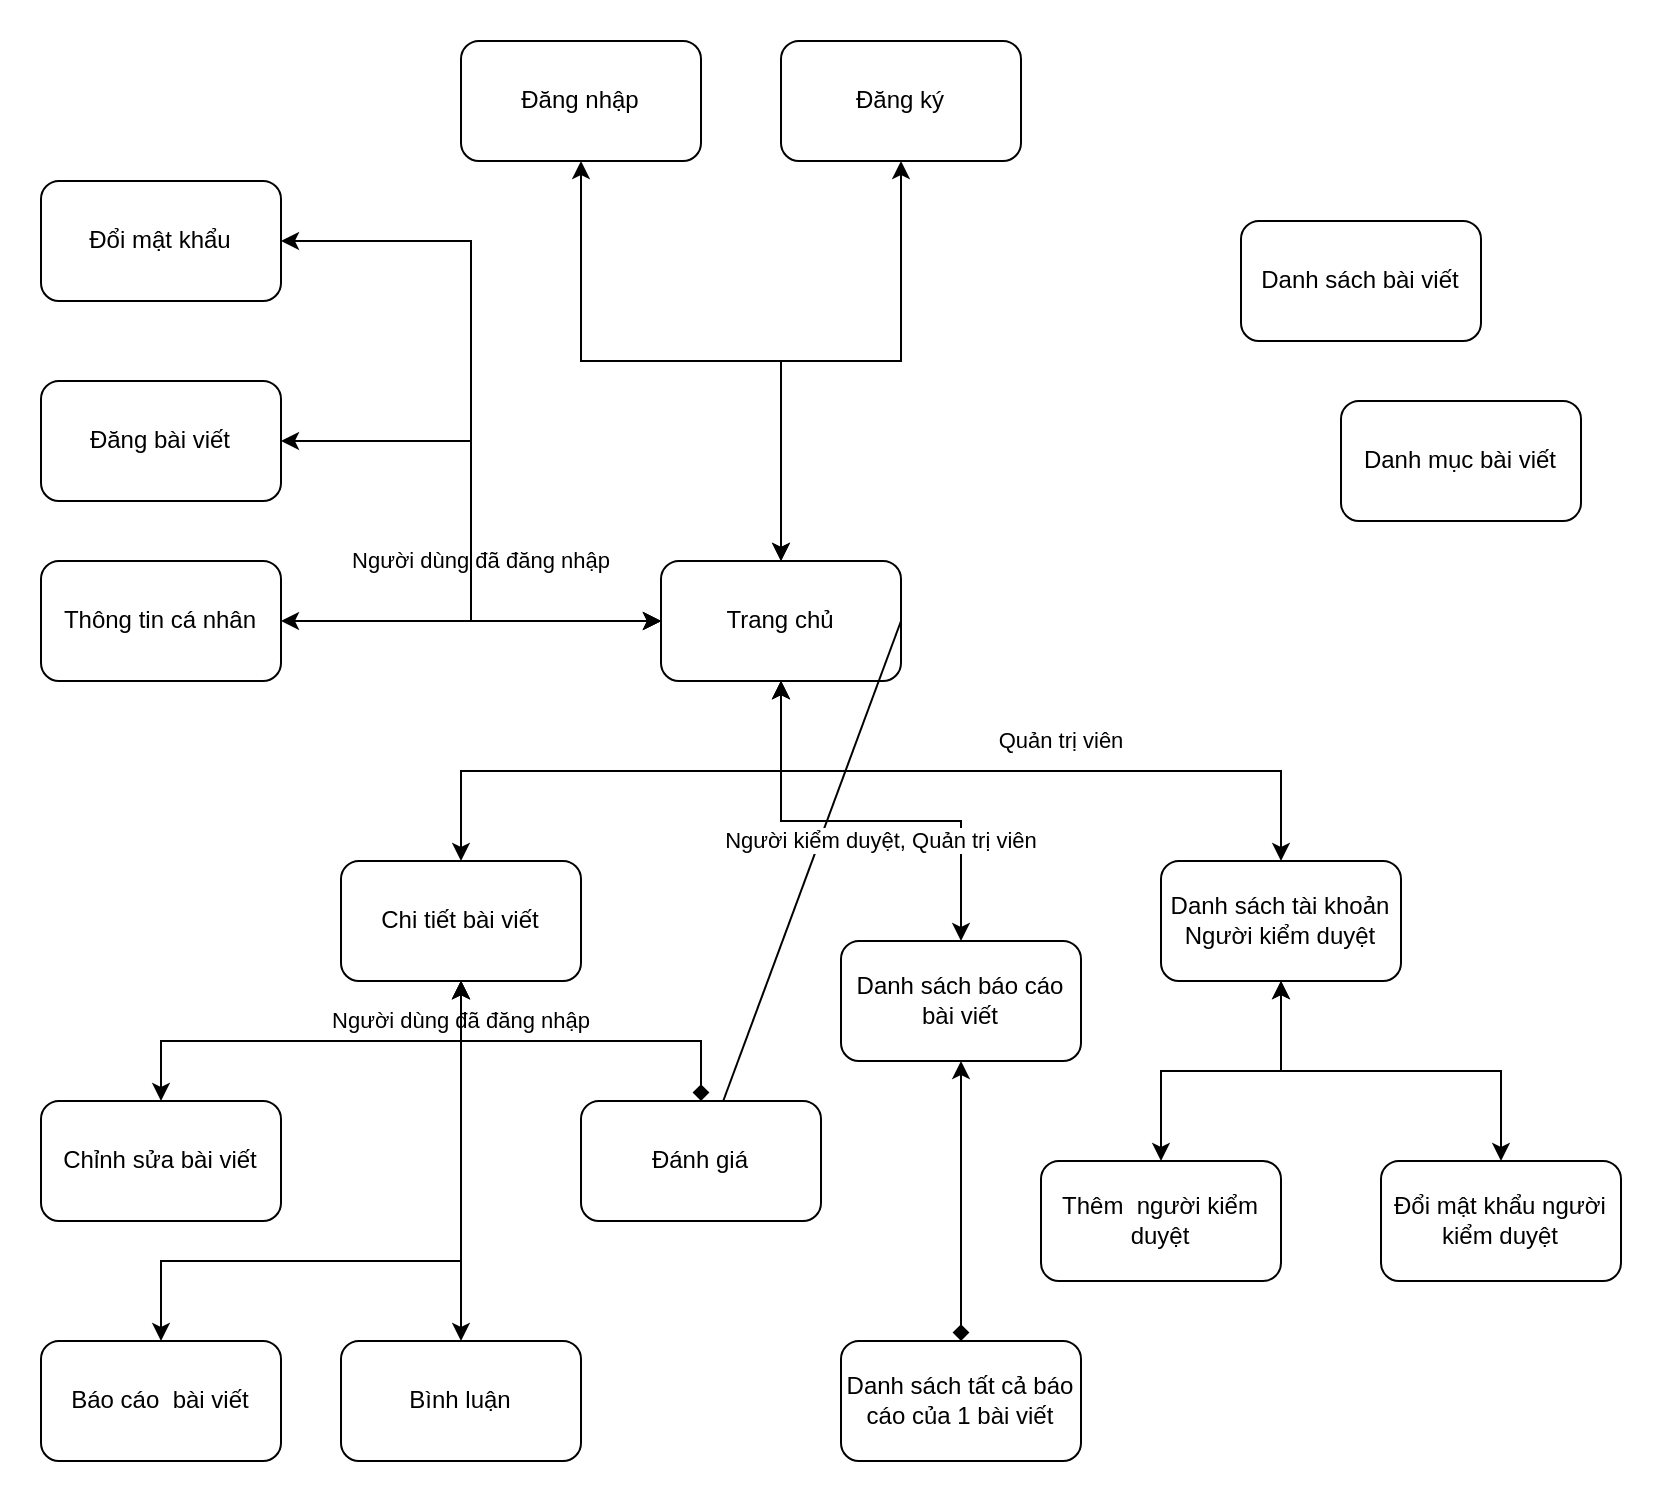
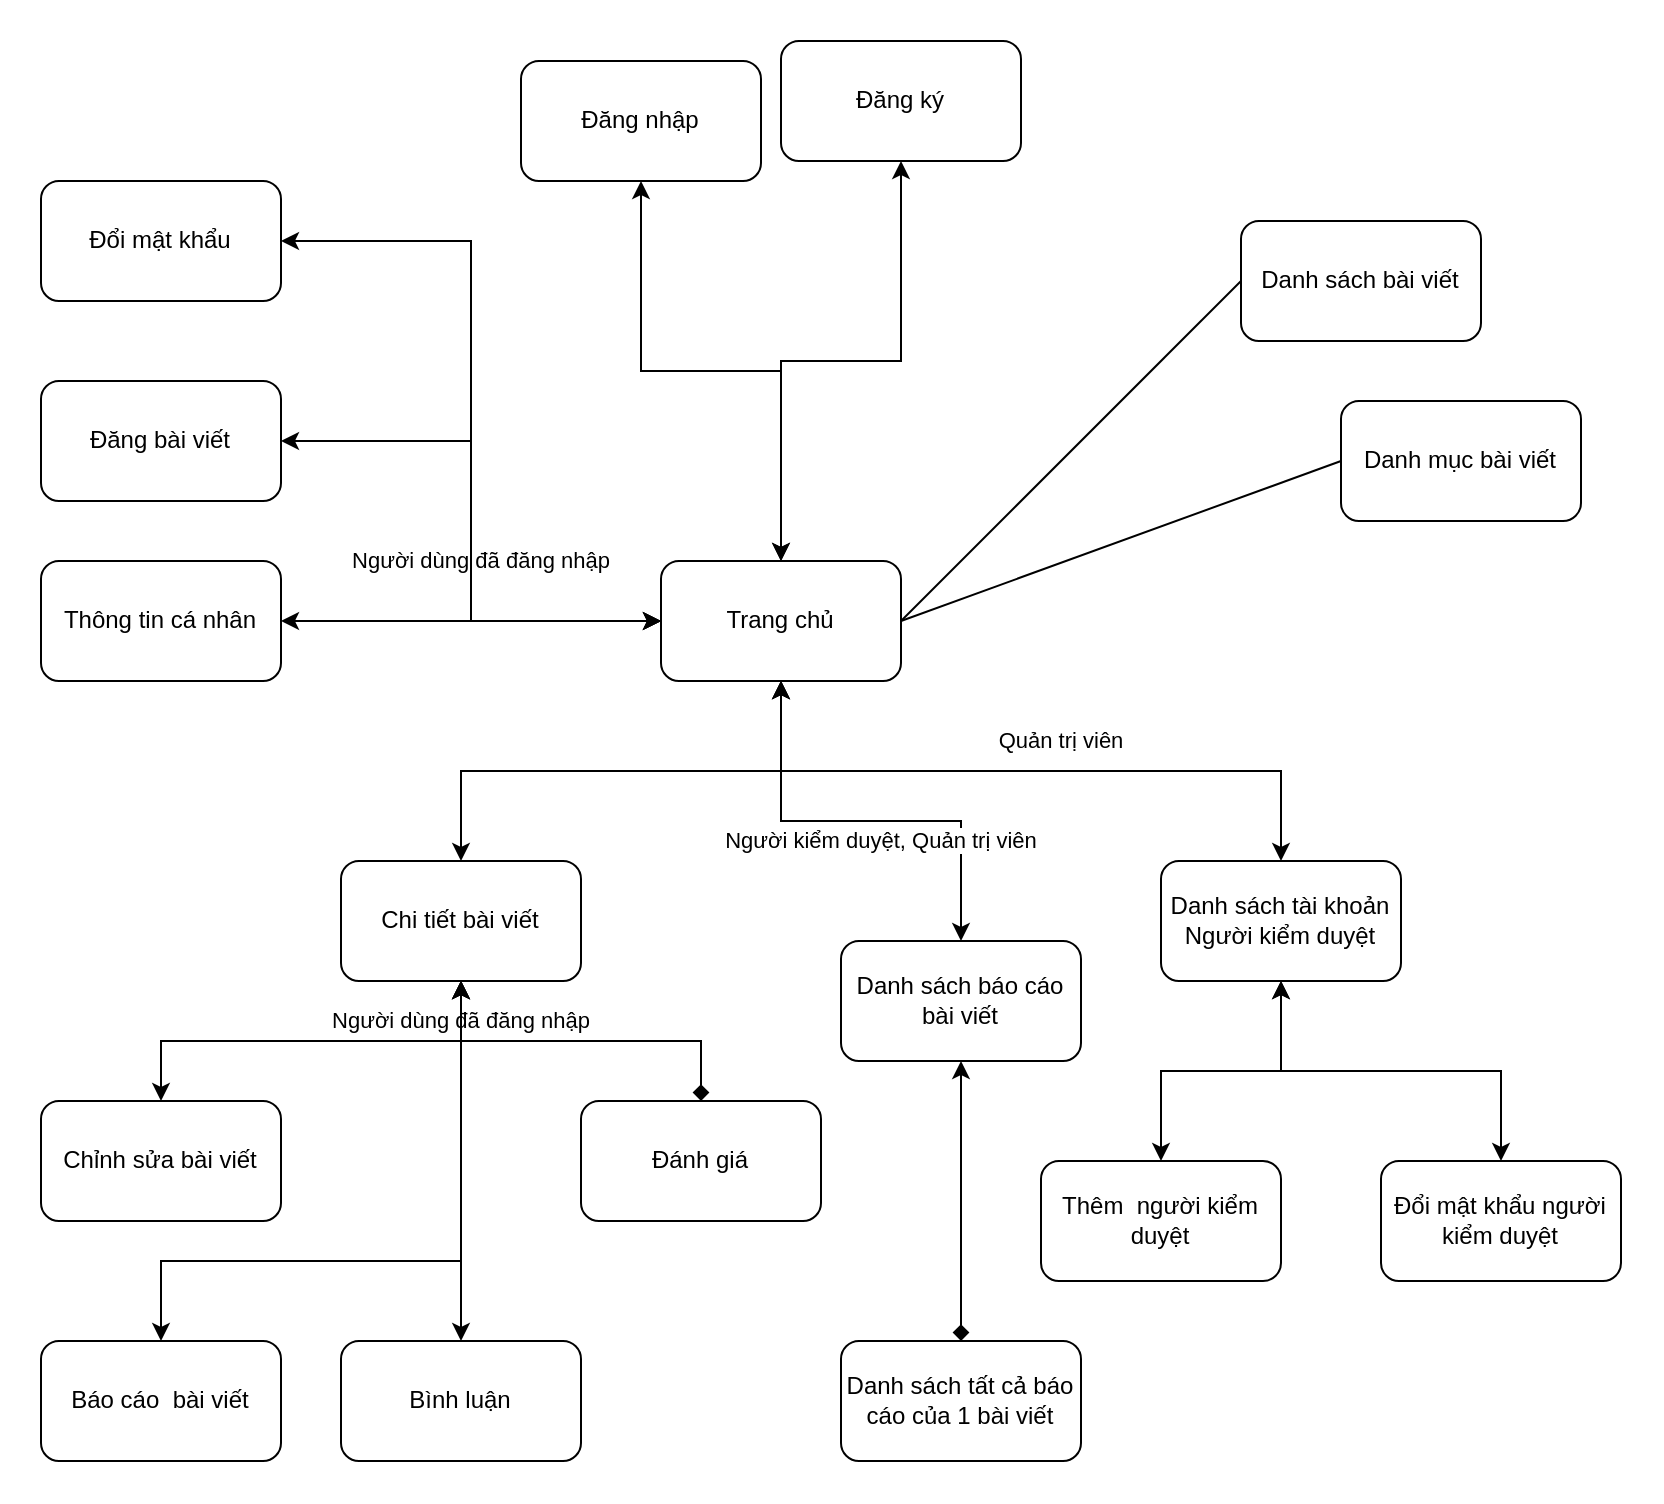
(581, 101) -> (641, 121)
none -> (1124, 540)
(769, 976) -> (1072, 450)
